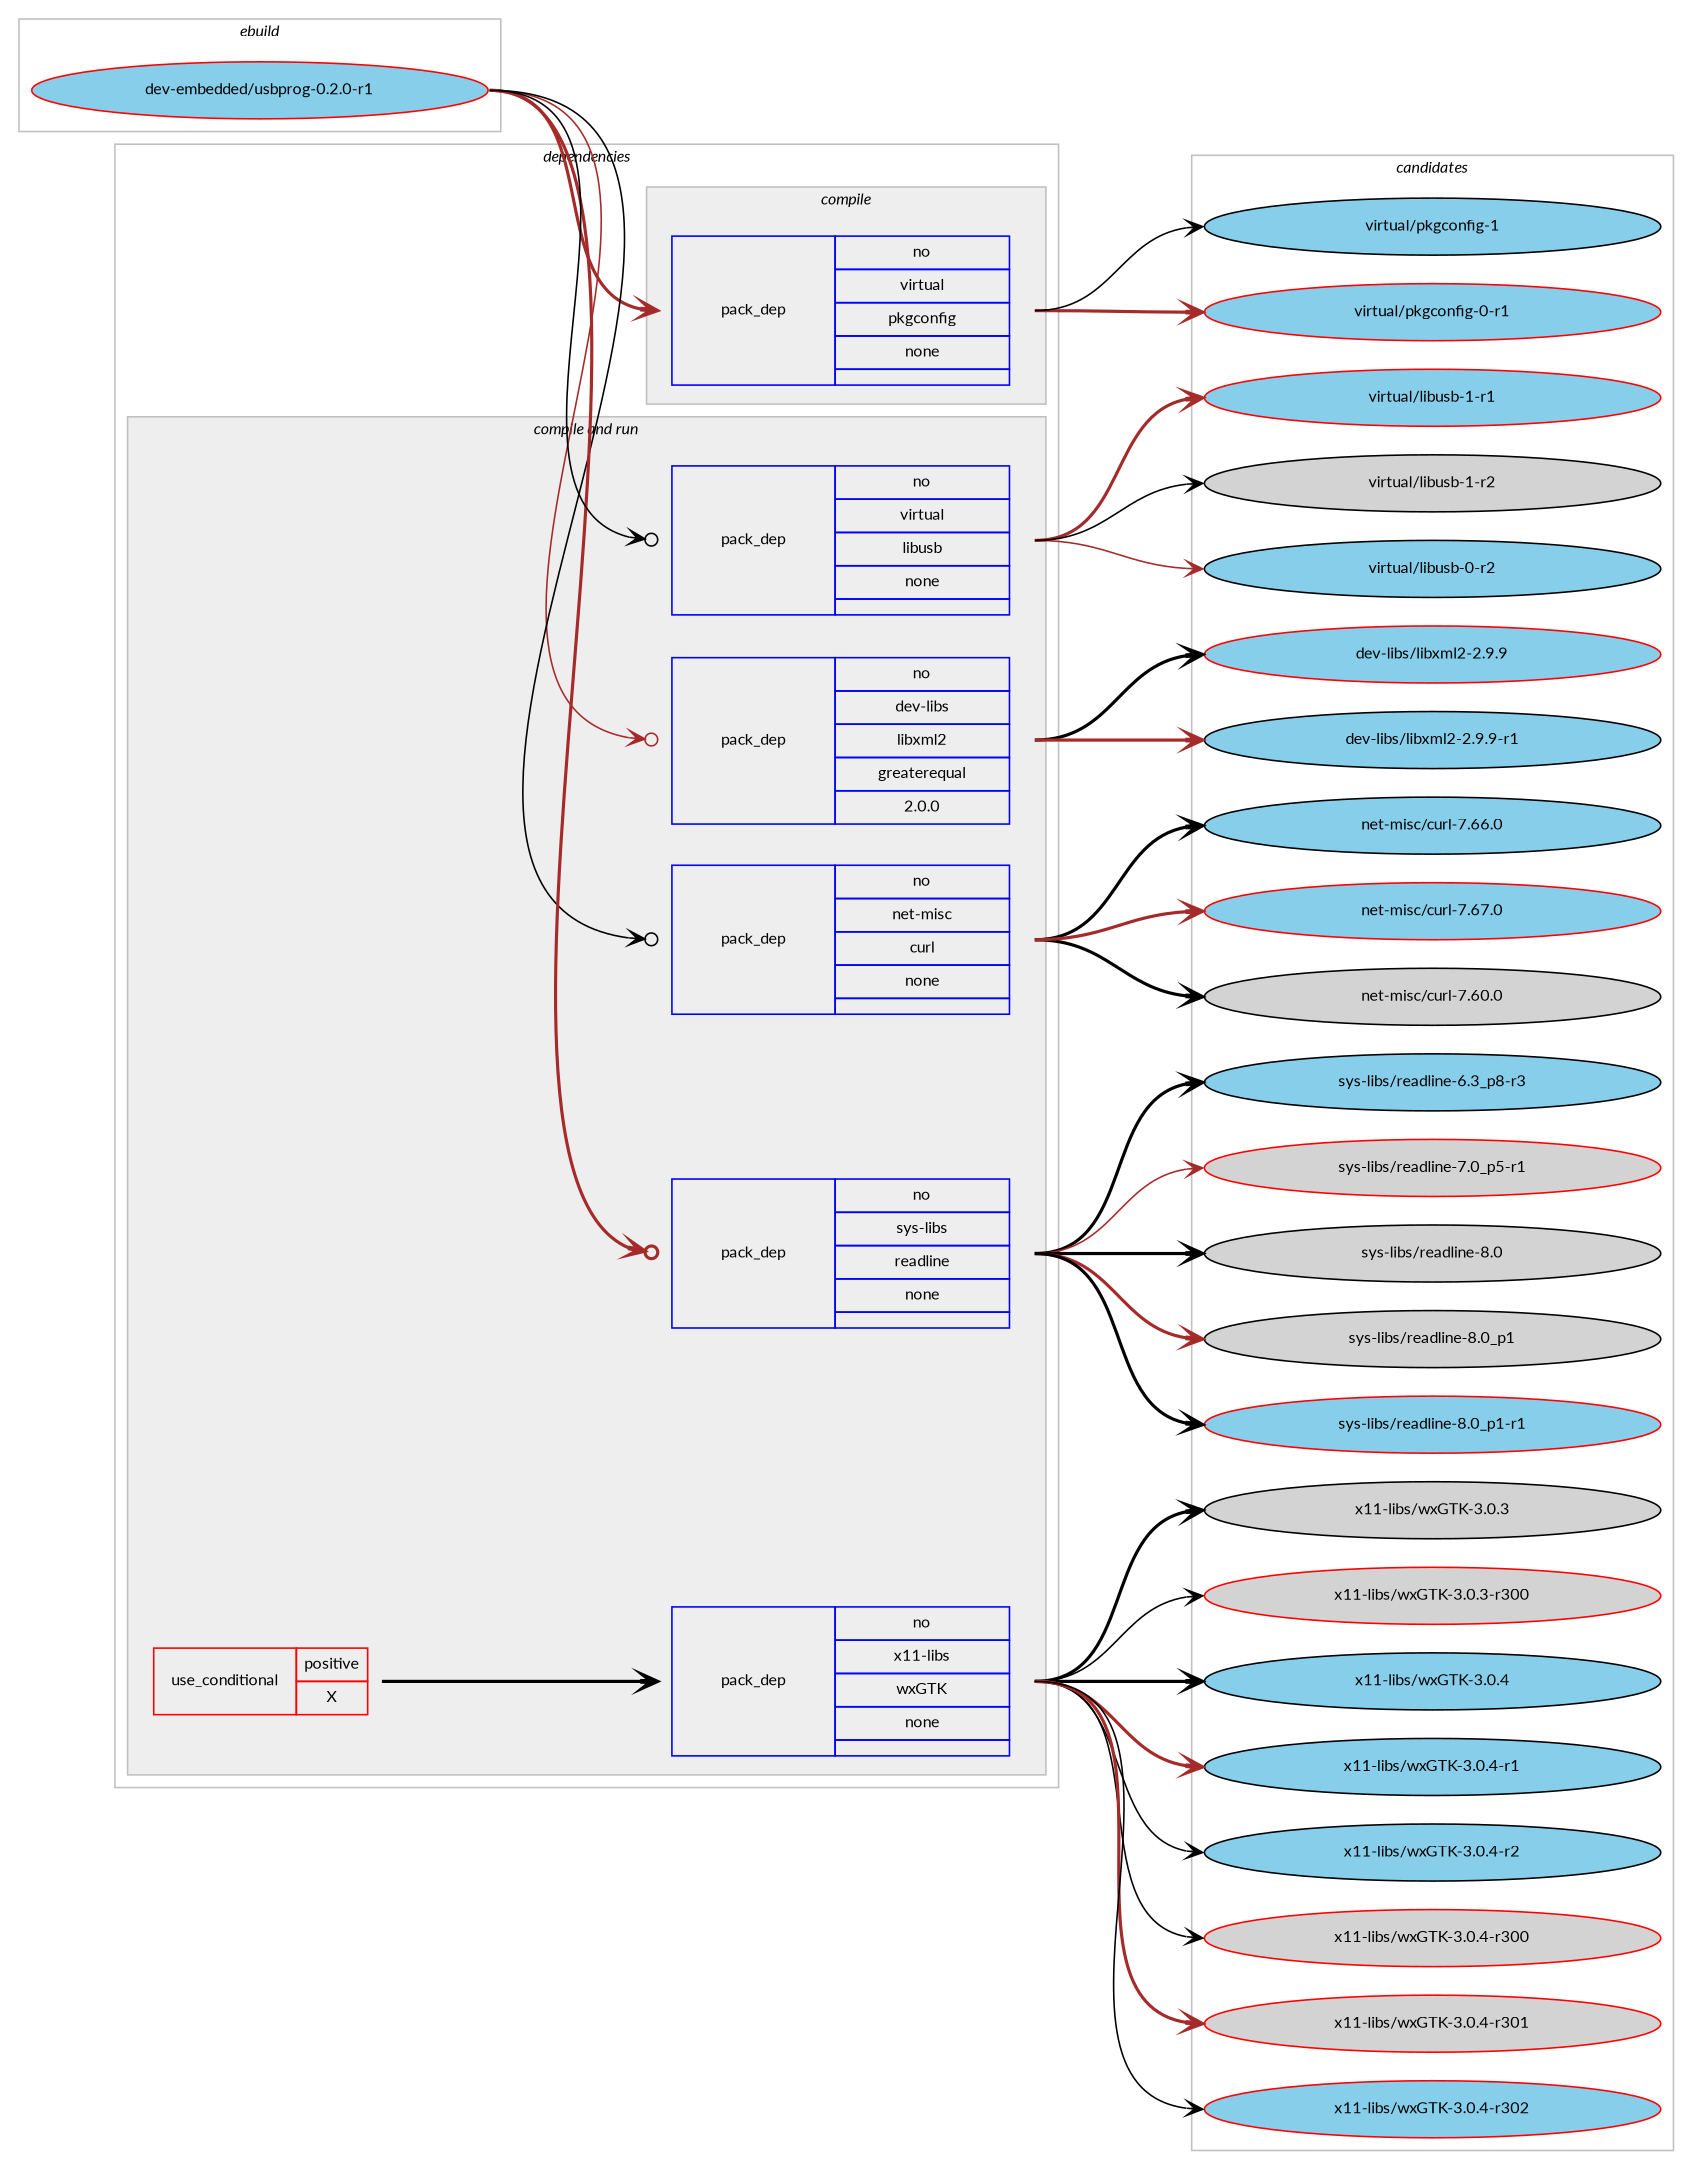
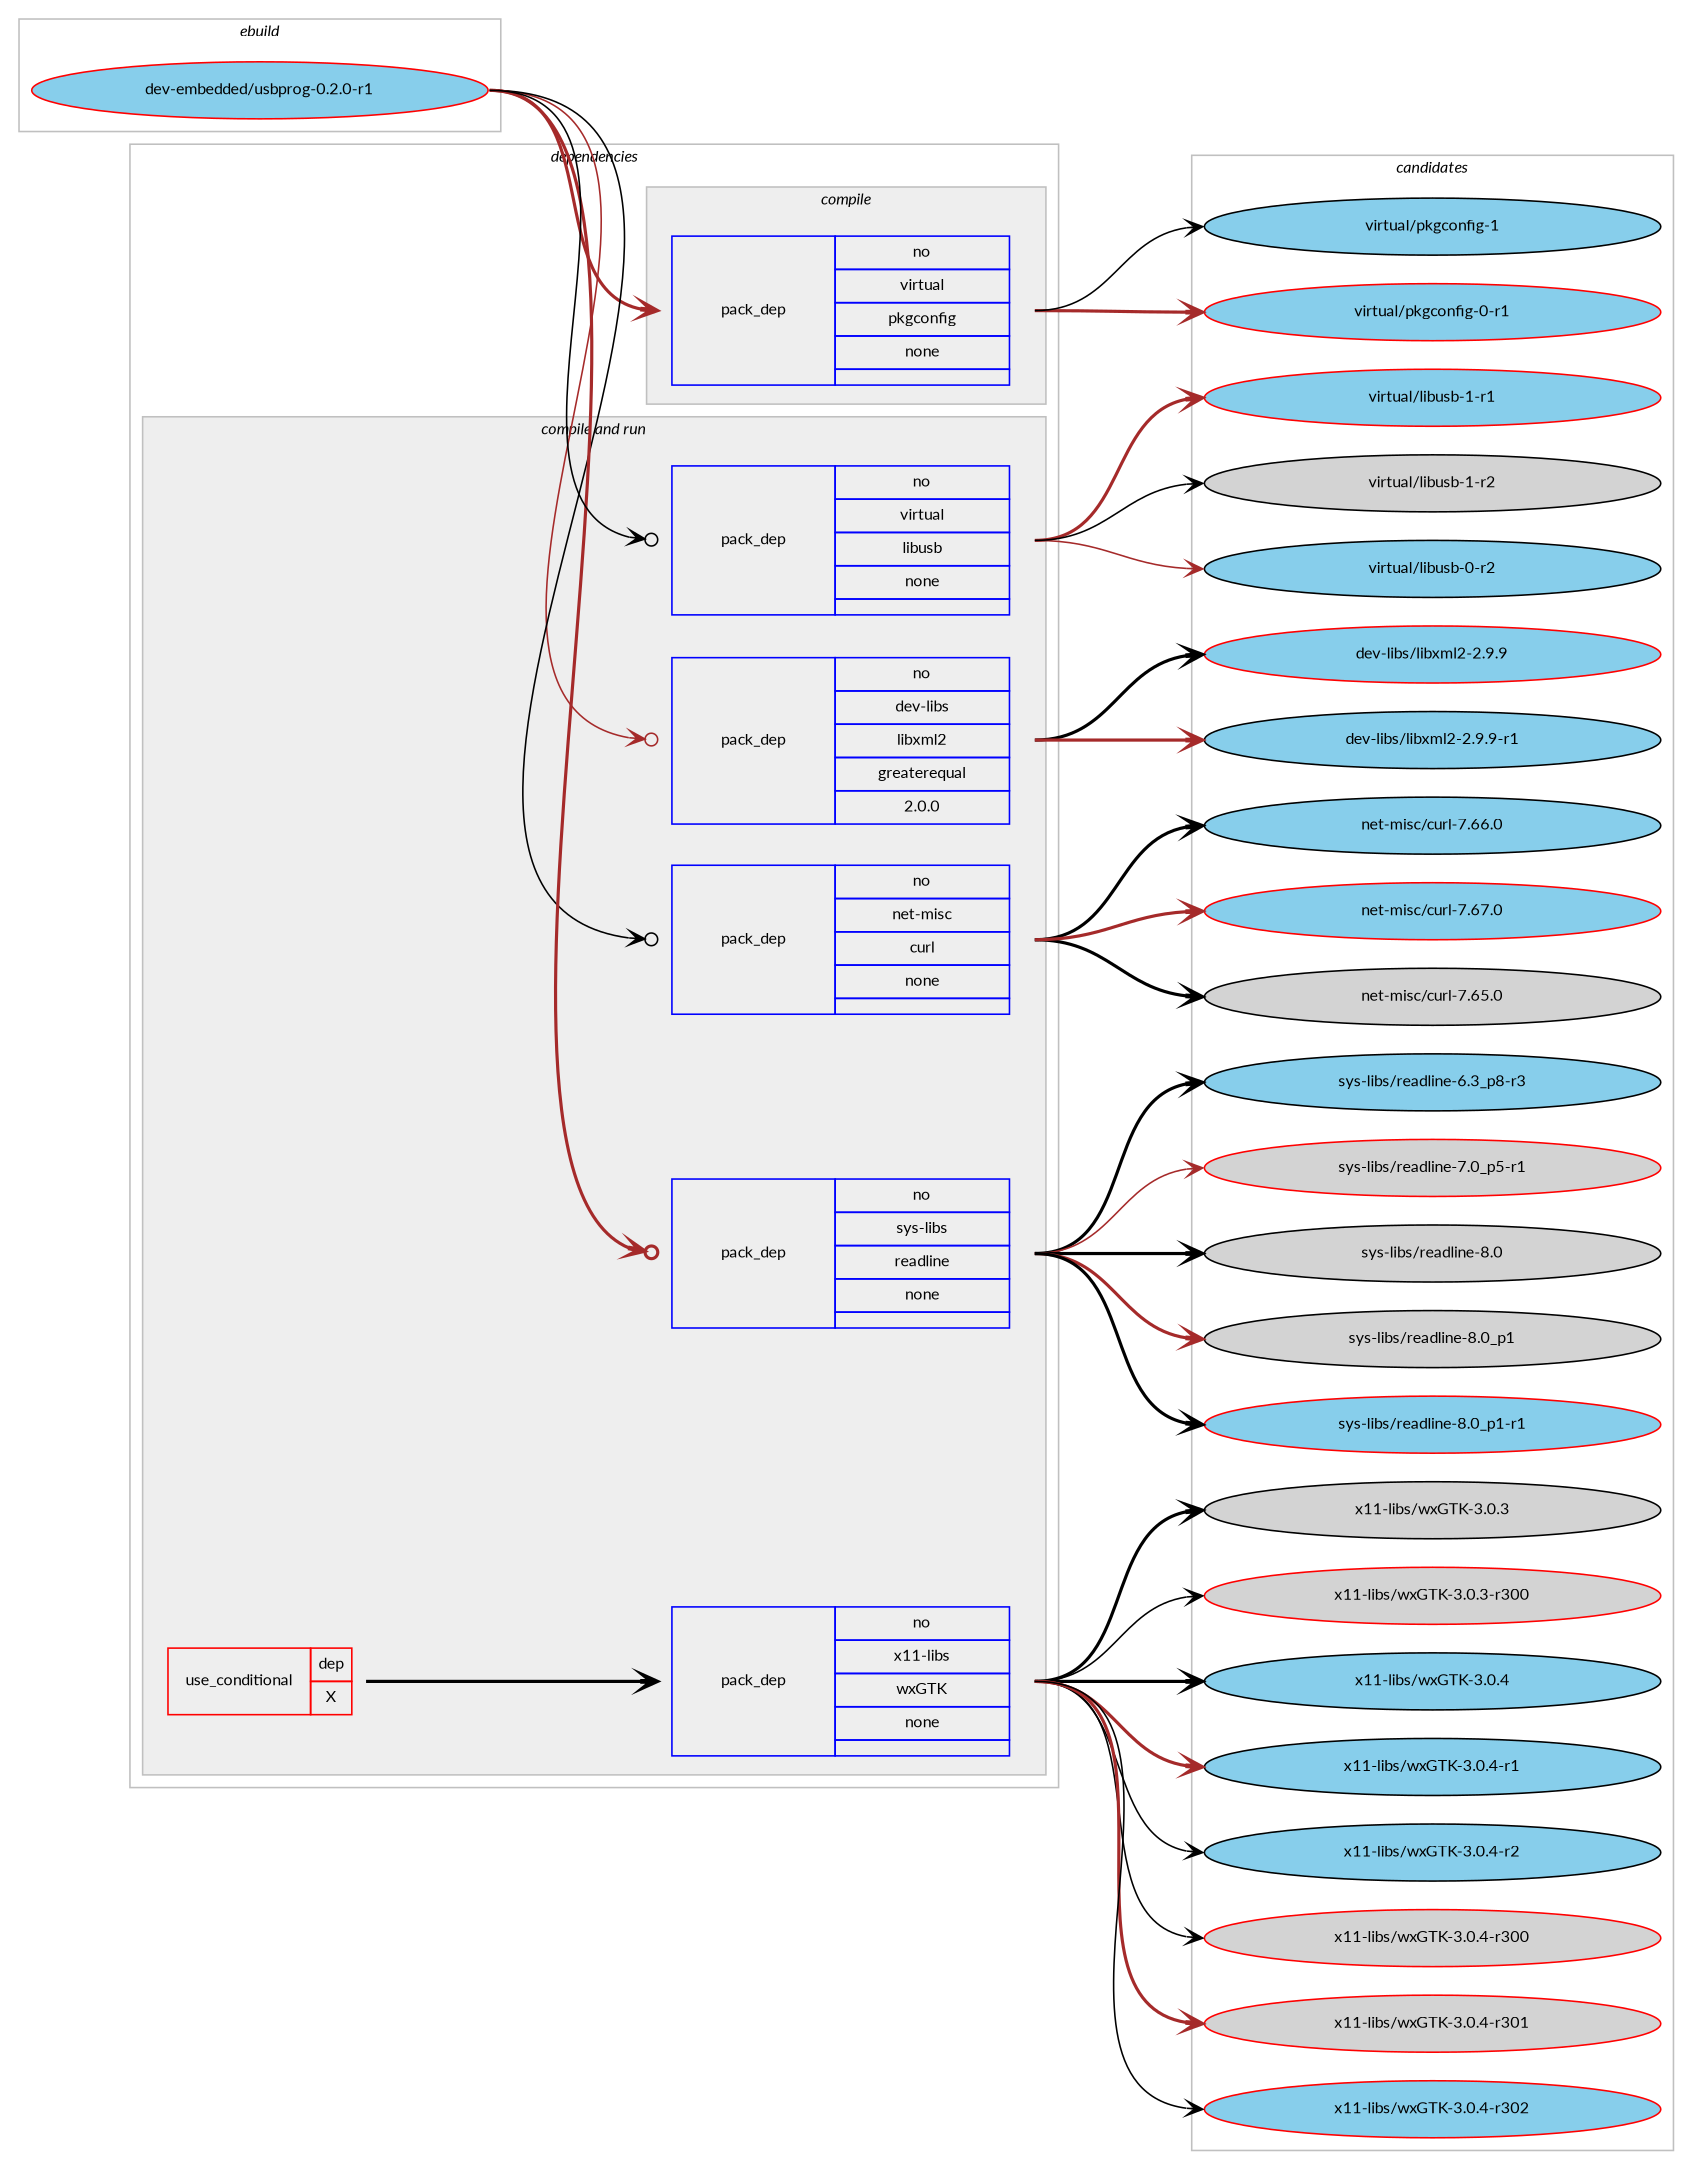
(1433, 997) -> (1433, 997)
(332, 1664) -> (331, 1664)
